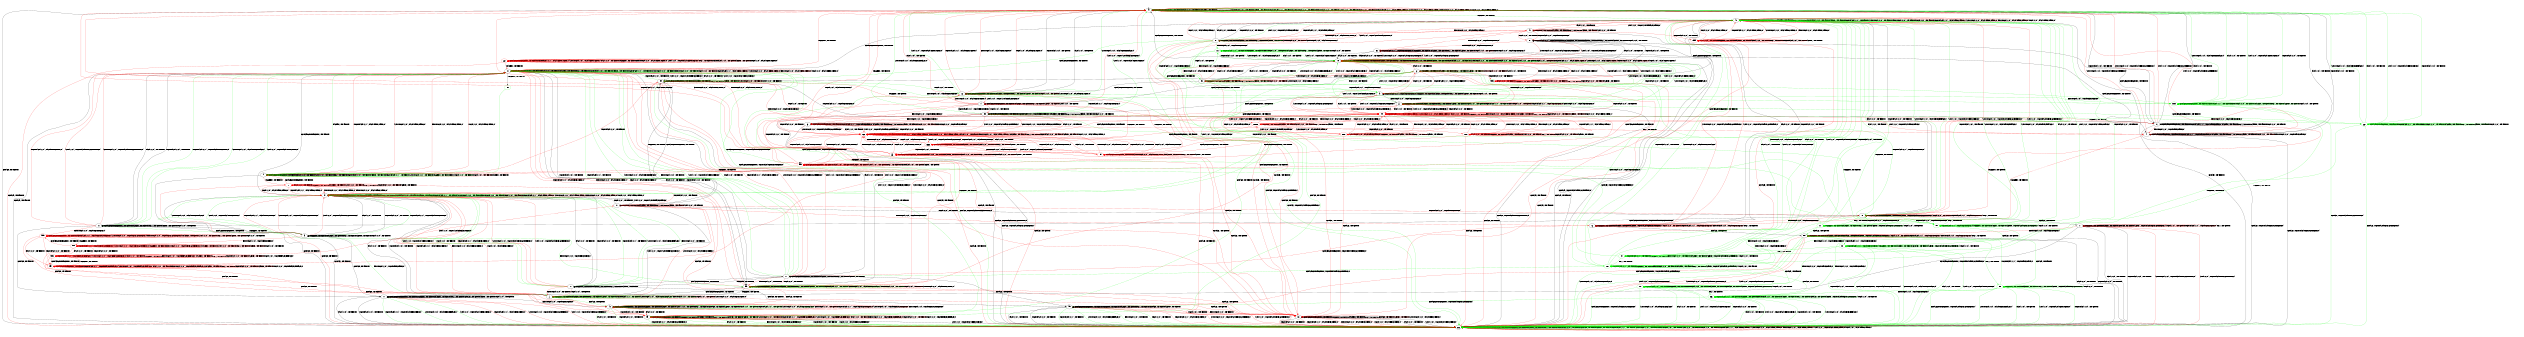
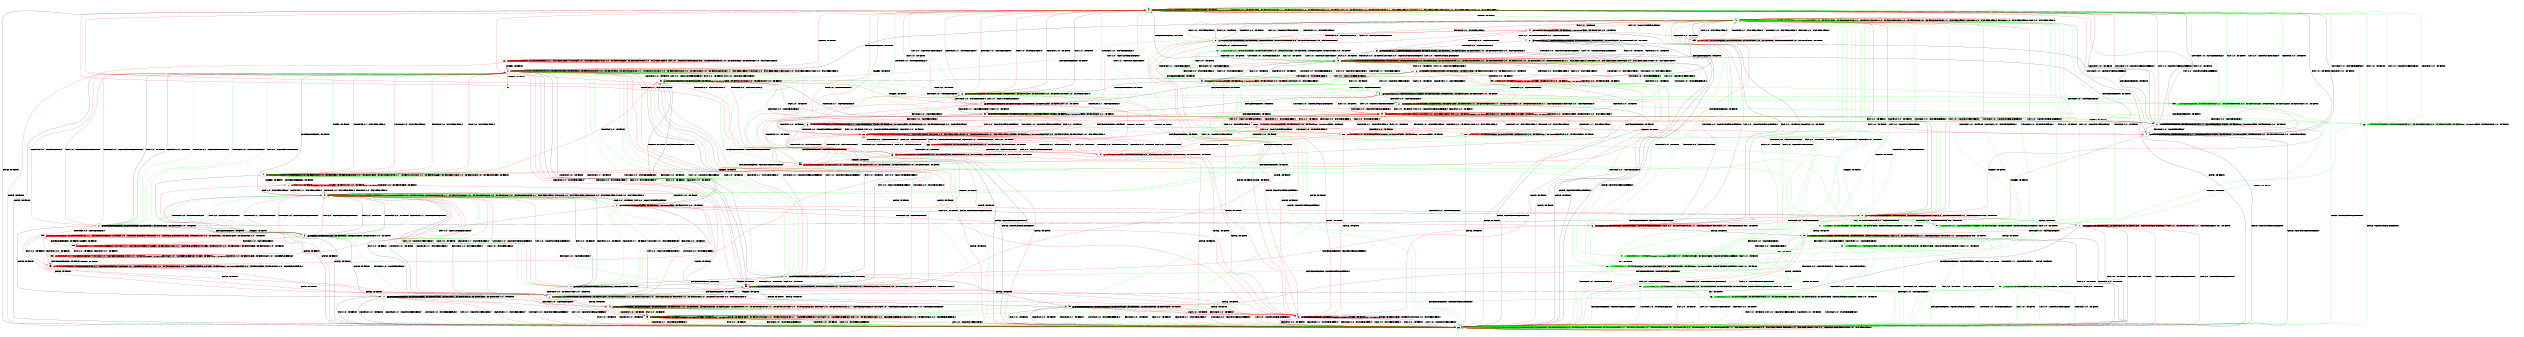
(1309, 97) -> (1395, 62)
(1650, 129) -> (1650, 129)
(1770, 228) -> none
